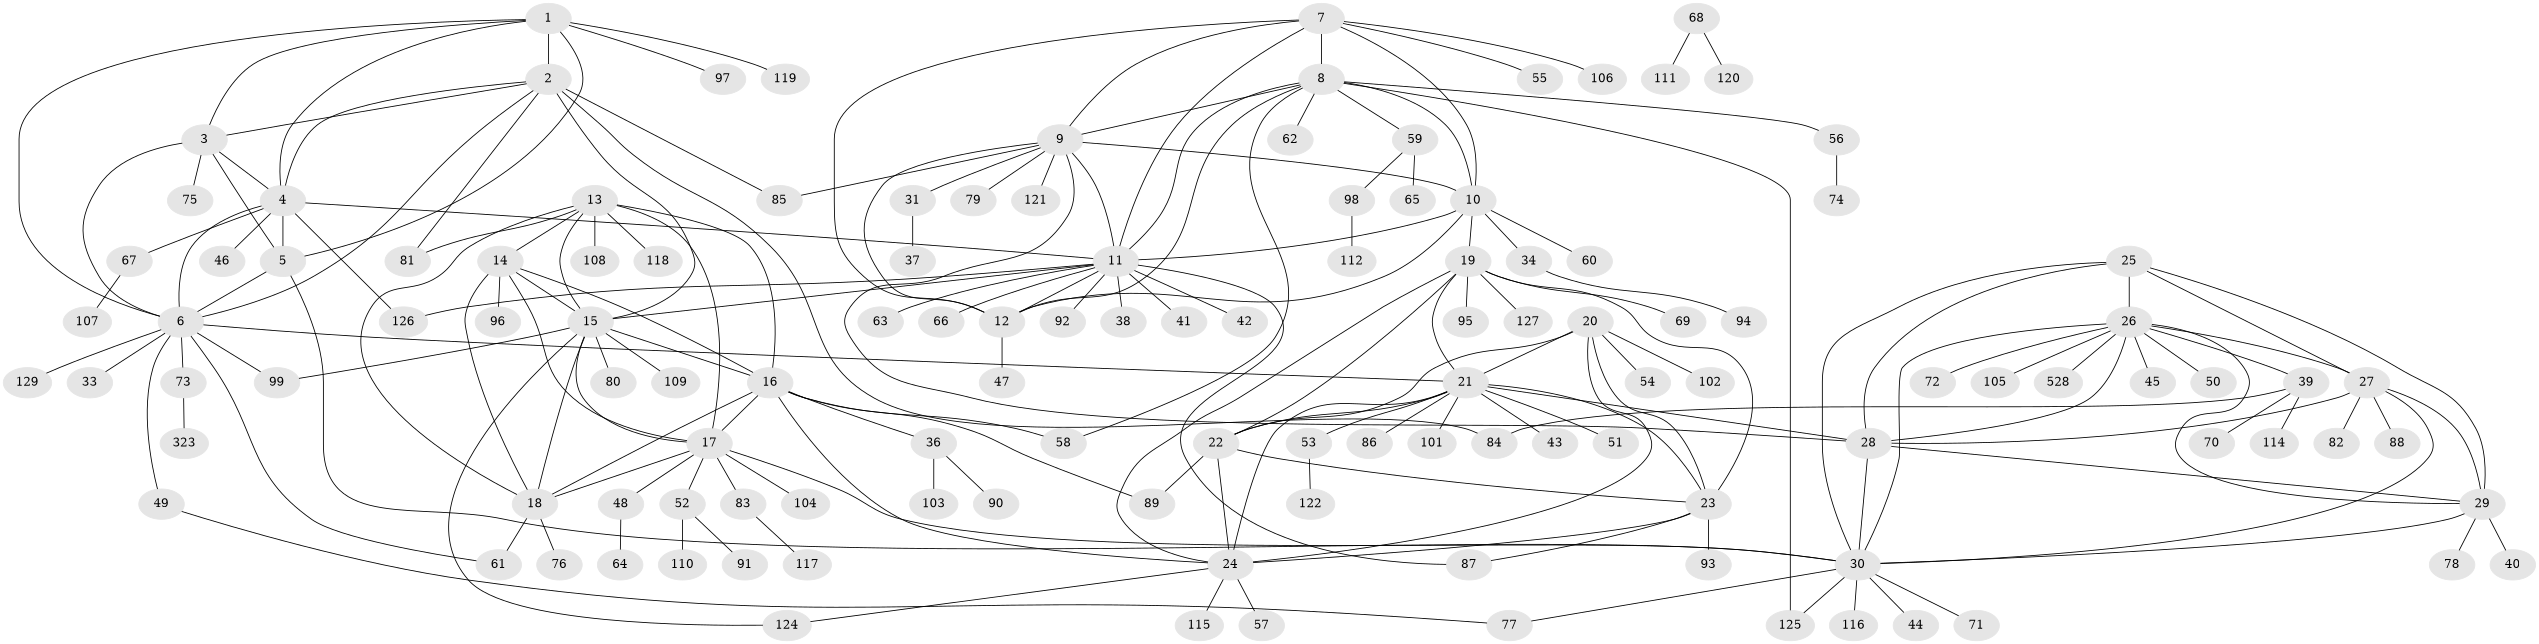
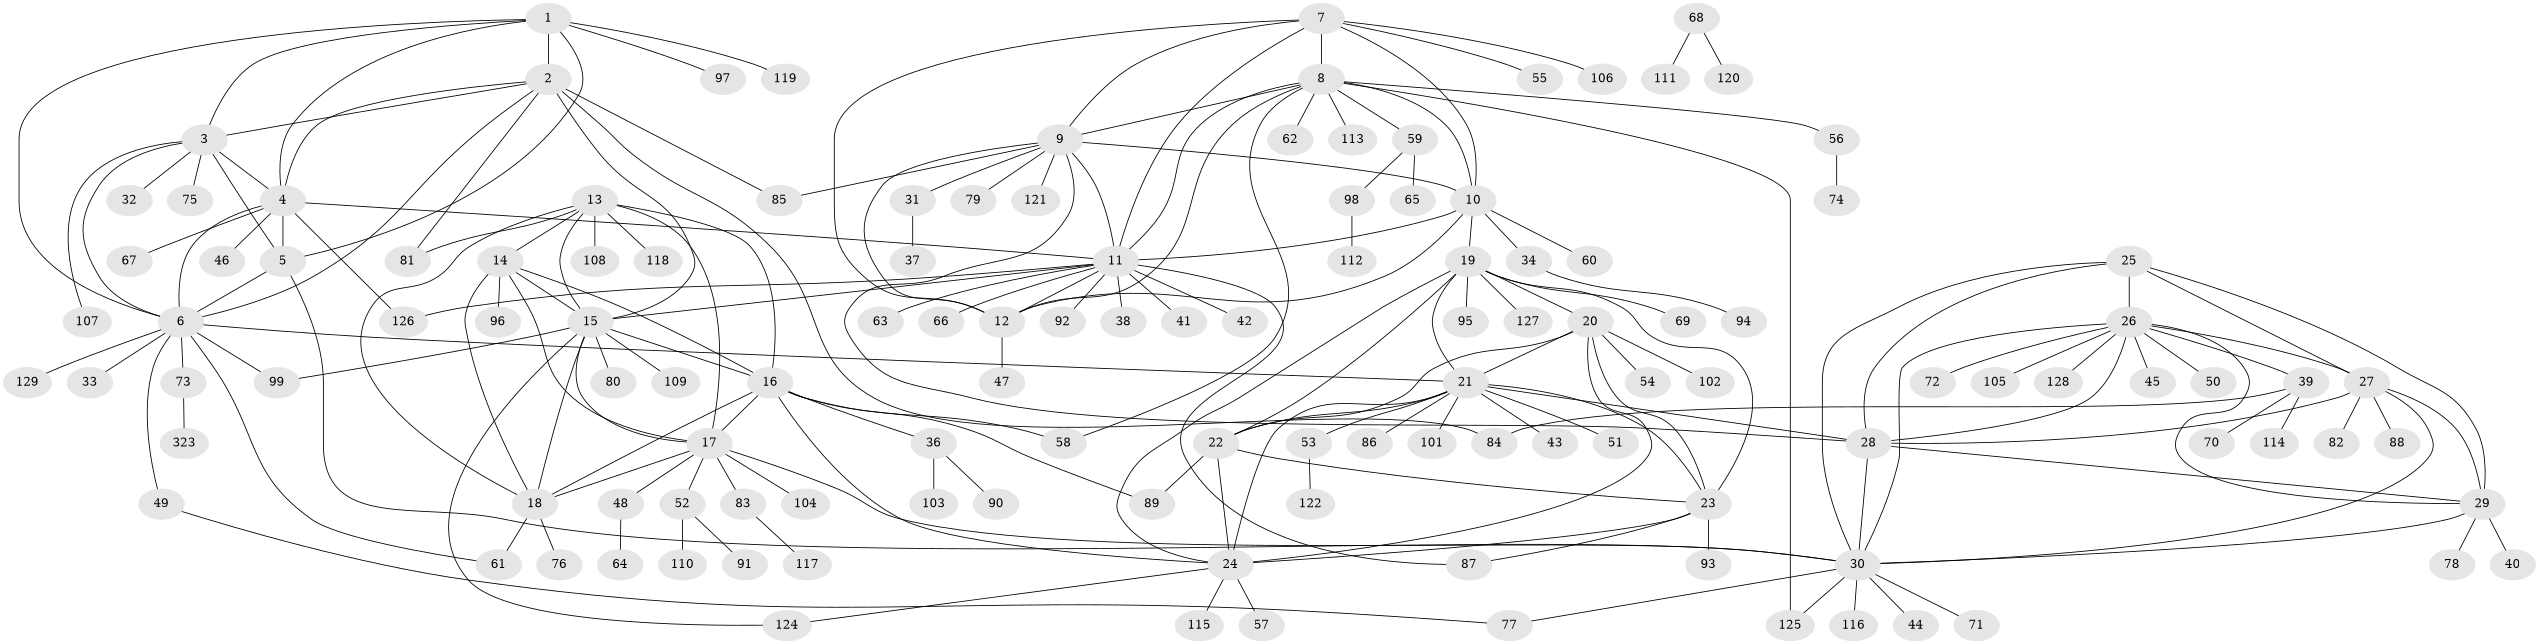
none -> (1353, 140)
none -> (129, 201)
(113, 285) -> (79, 192)
none -> (1529, 292)
(2058, 383) -> (2058, 383)
